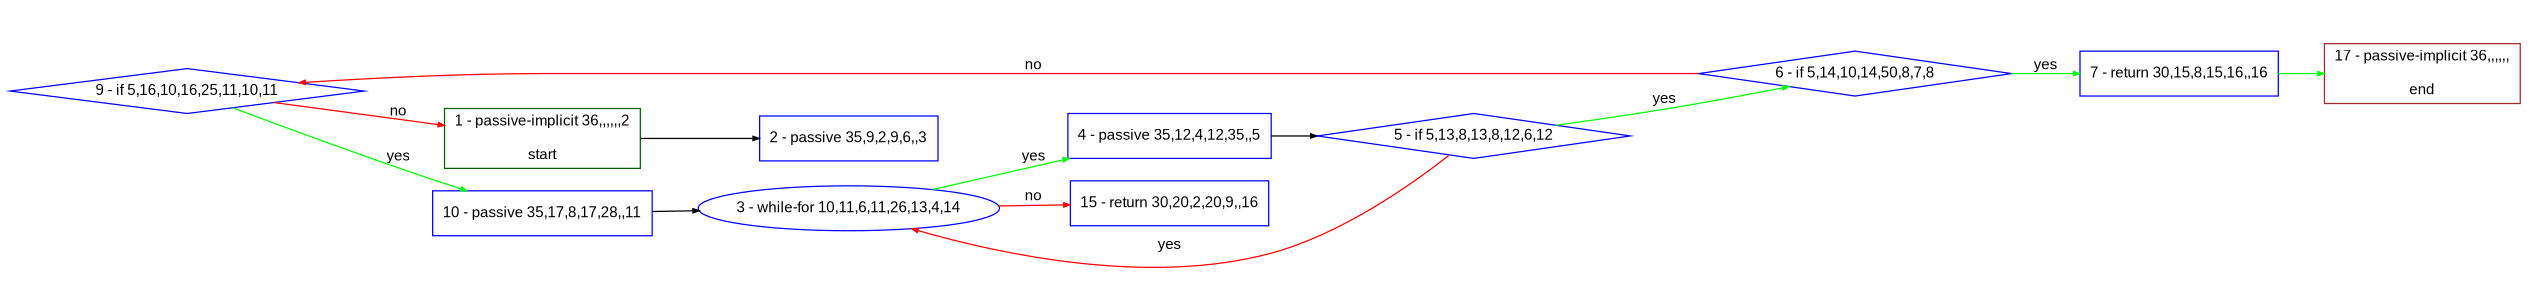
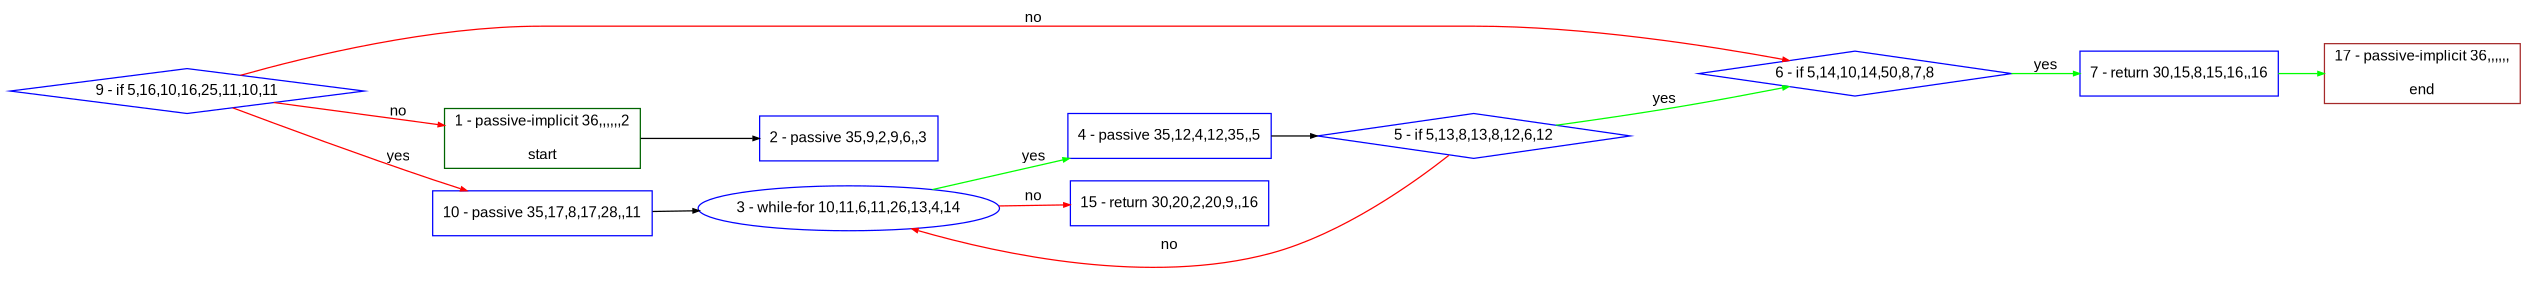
(1002, 74) -> (1010, 26)
(346, 149) -> (346, 149)
(1170, 245) -> (1170, 245)
